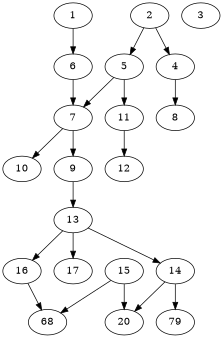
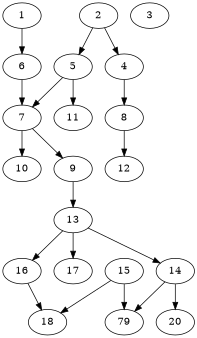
(124, 140) -> (124, 140)
(124, 293) -> (124, 293)
(48, 322) -> (48, 322)
